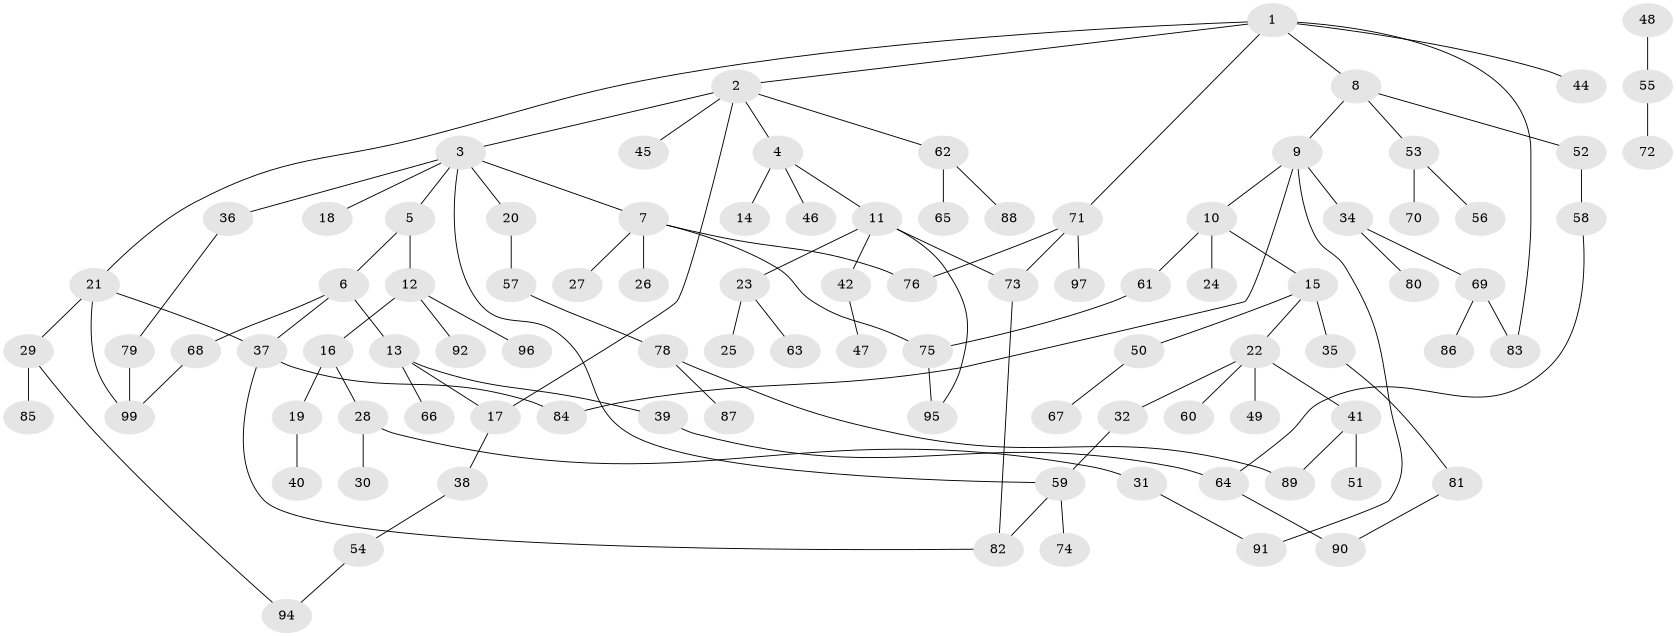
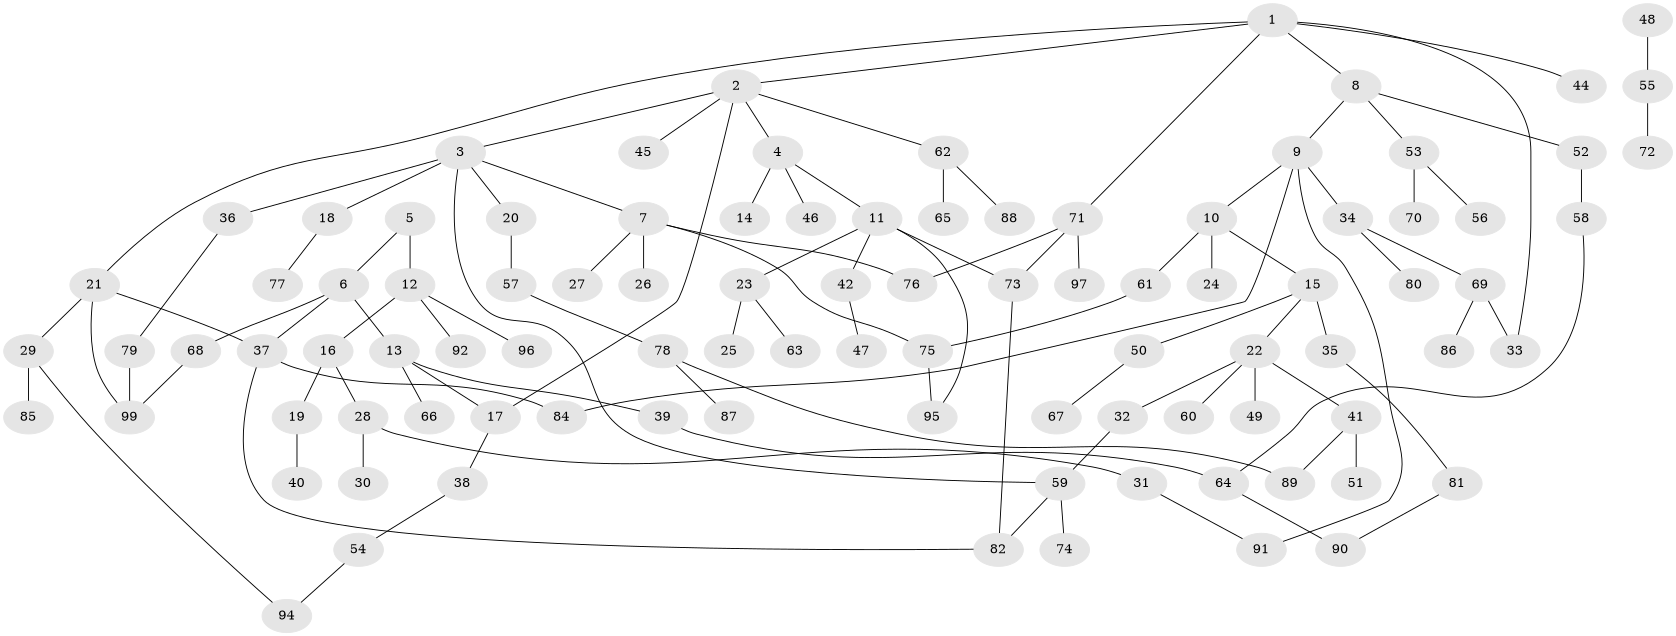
(435, 186) -> none
none -> (278, 285)
(1515, 351) -> (1515, 351)
